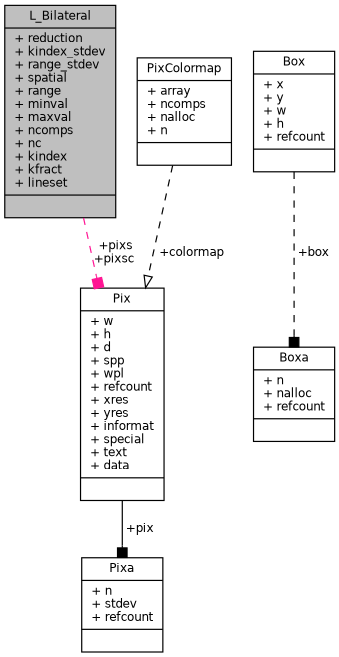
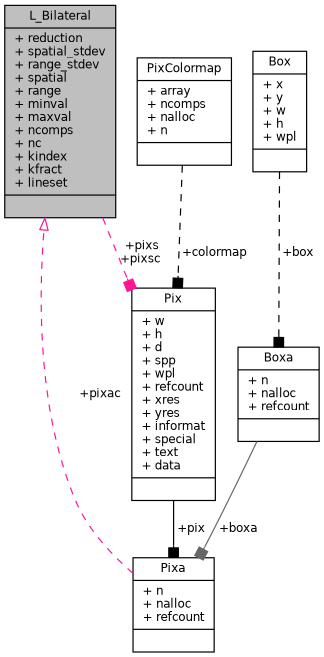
(60, 52) -> (60, 52)
(294, 137) -> (280, 137)
(160, 221) -> (180, 220)
none -> (51, 414)
none -> (231, 494)
(115, 604) -> (167, 604)
